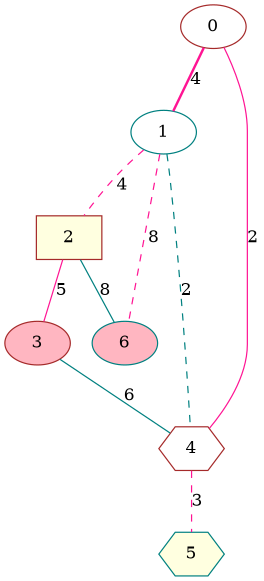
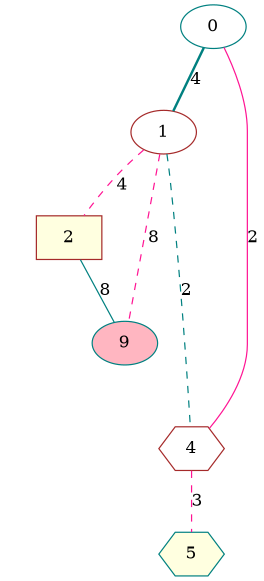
(213, 27) -> (213, 27)
(189, 79) -> (189, 79)
(164, 132) -> (164, 132)
(38, 343) -> none
(125, 343) -> (125, 343)
